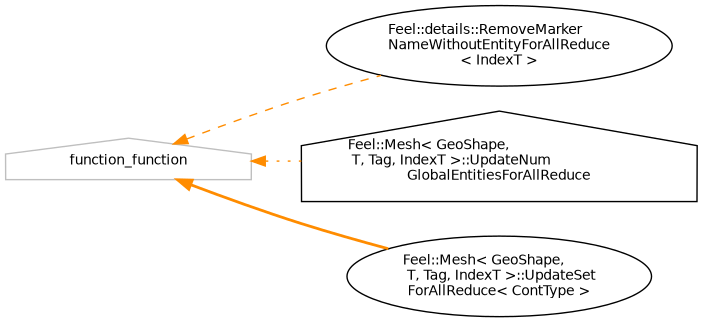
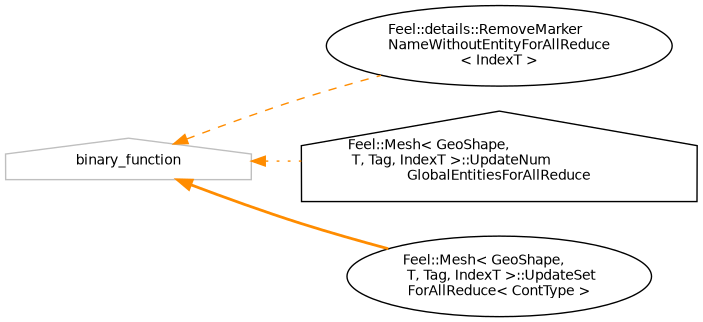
(128, 161) -> (128, 161)
